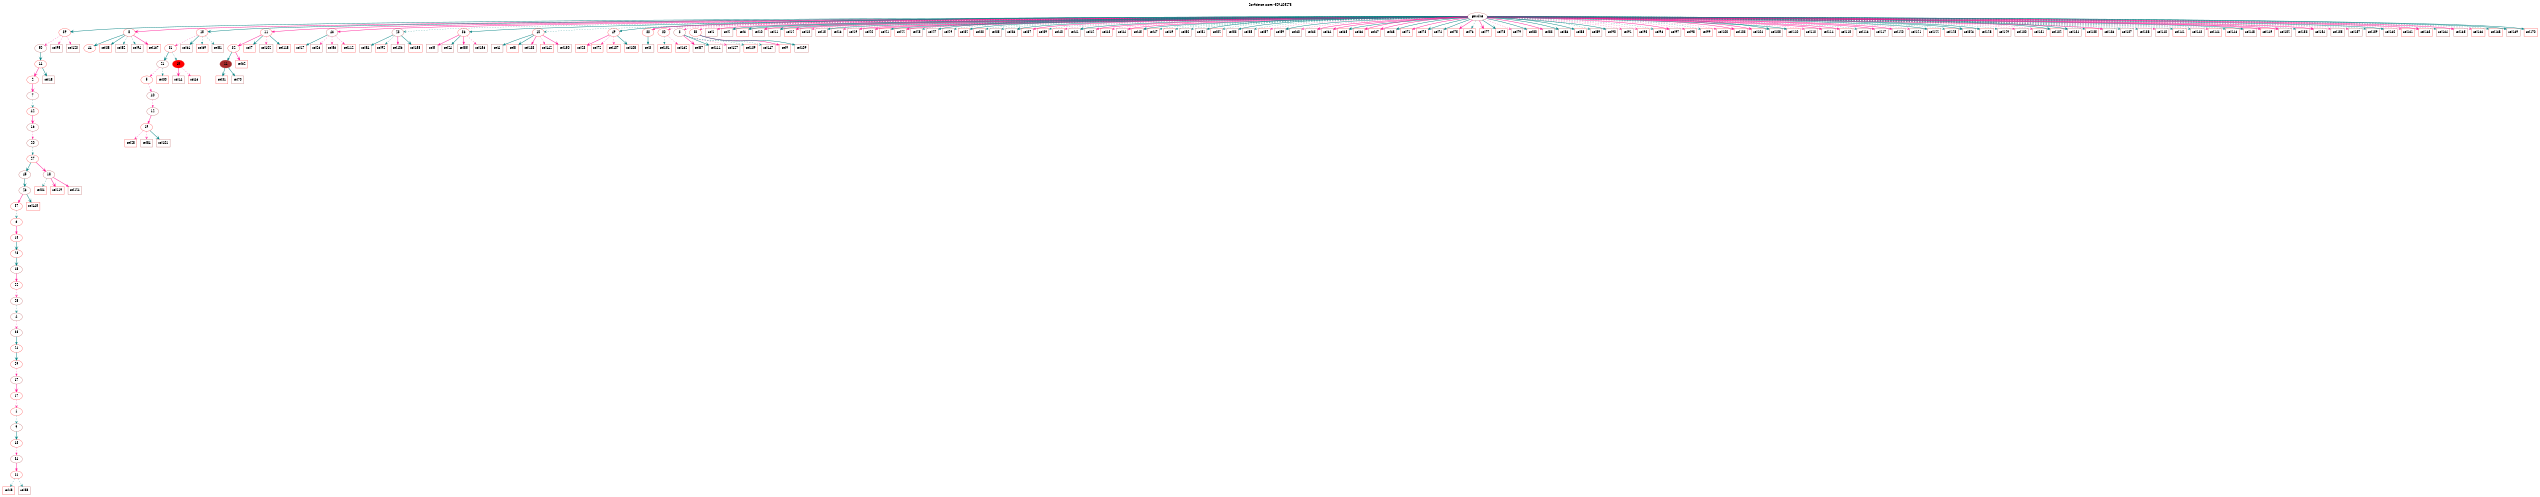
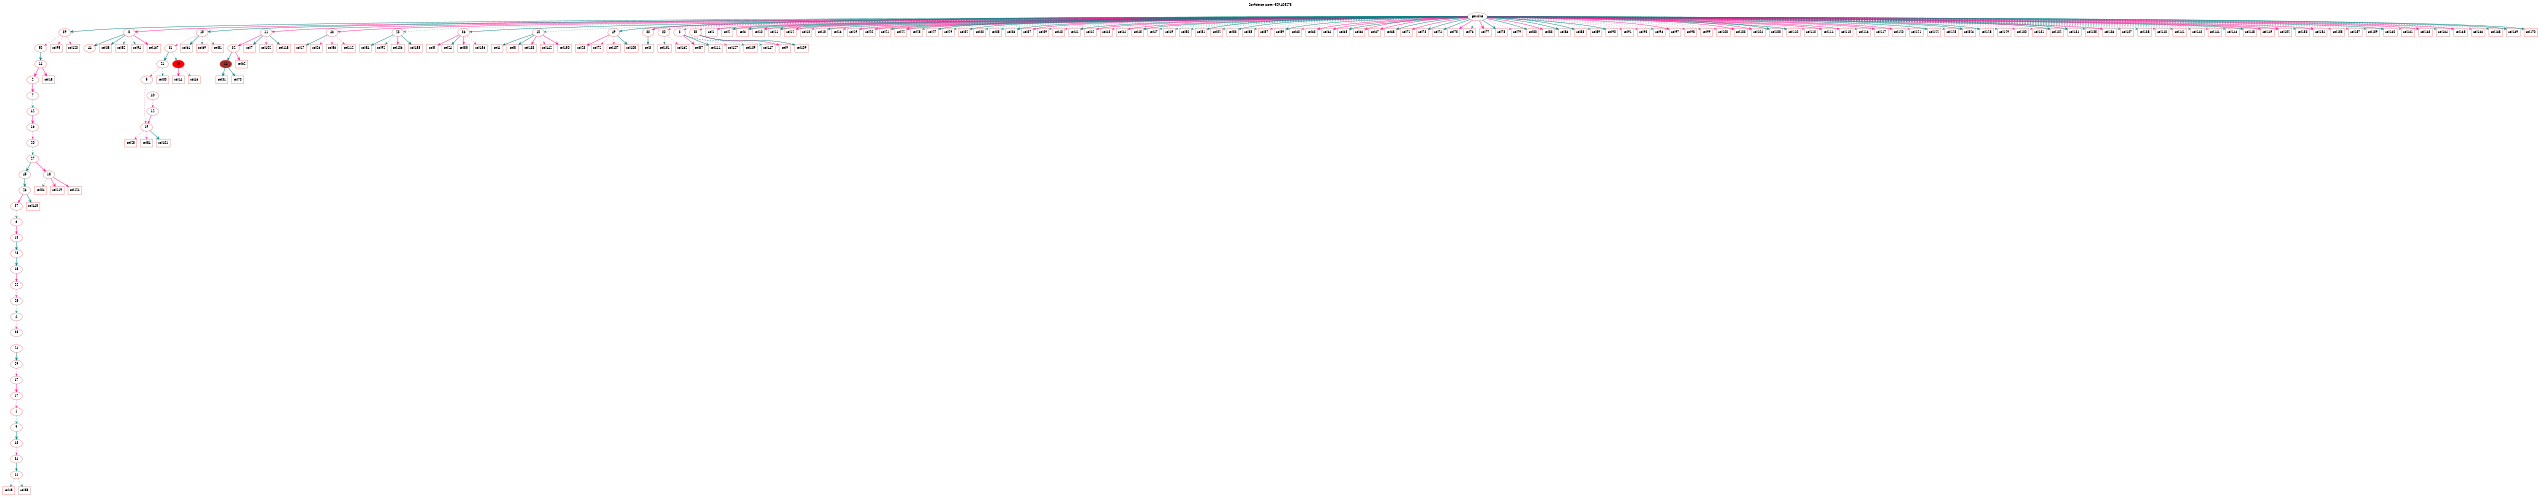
(44, 71) -> (44, 71)
(149, 87) -> (144, 102)
(16, 340) -> none
(16, 466) -> (16, 466)
